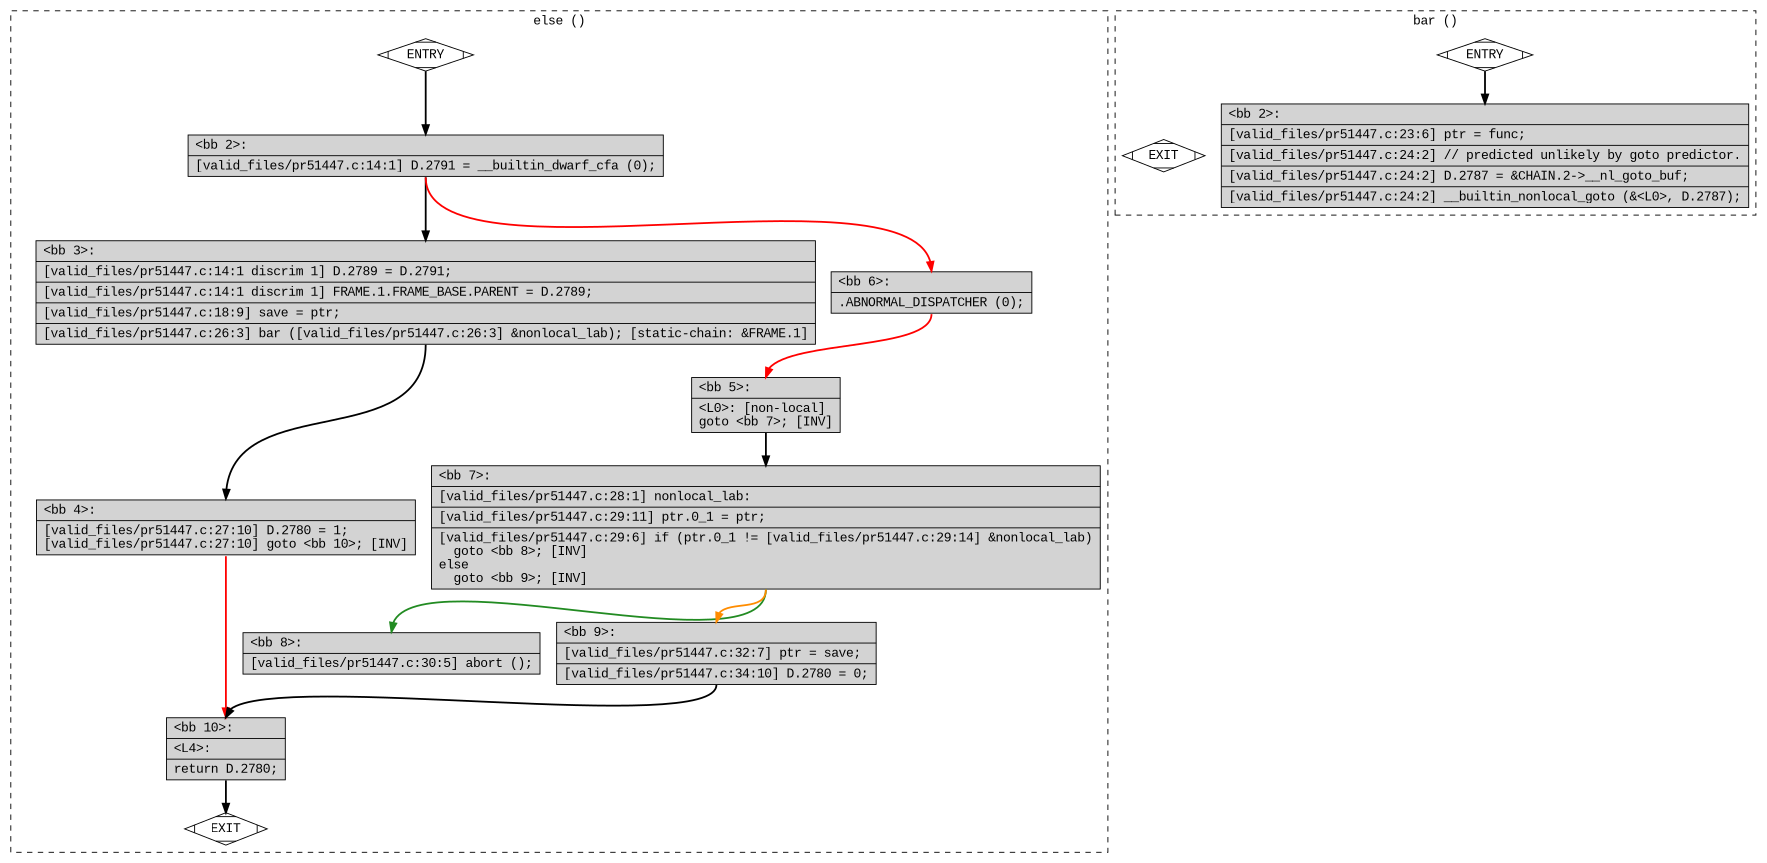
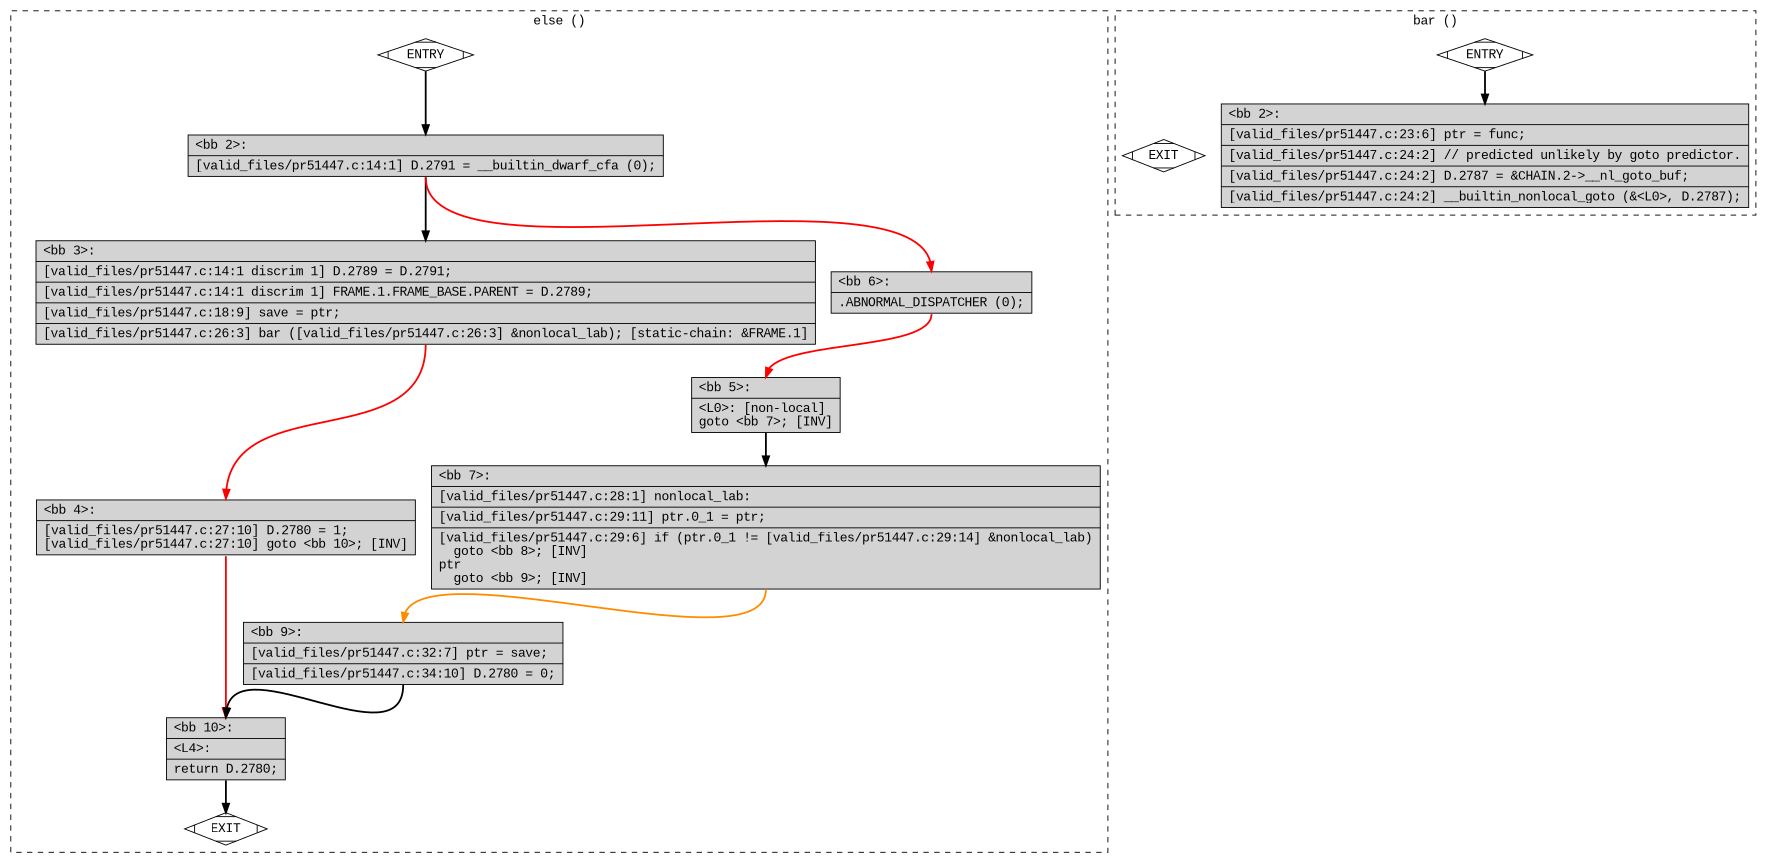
(330, 421) -> (330, 421)
(454, 565) -> (450, 565)
(391, 653) -> none
